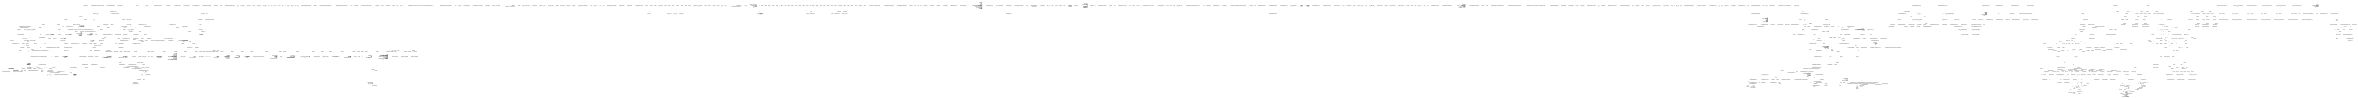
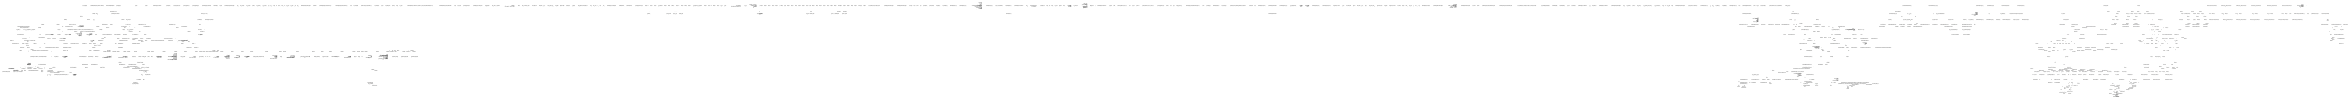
(1393, 6) -> none
(2339, 32) -> (2331, 37)
